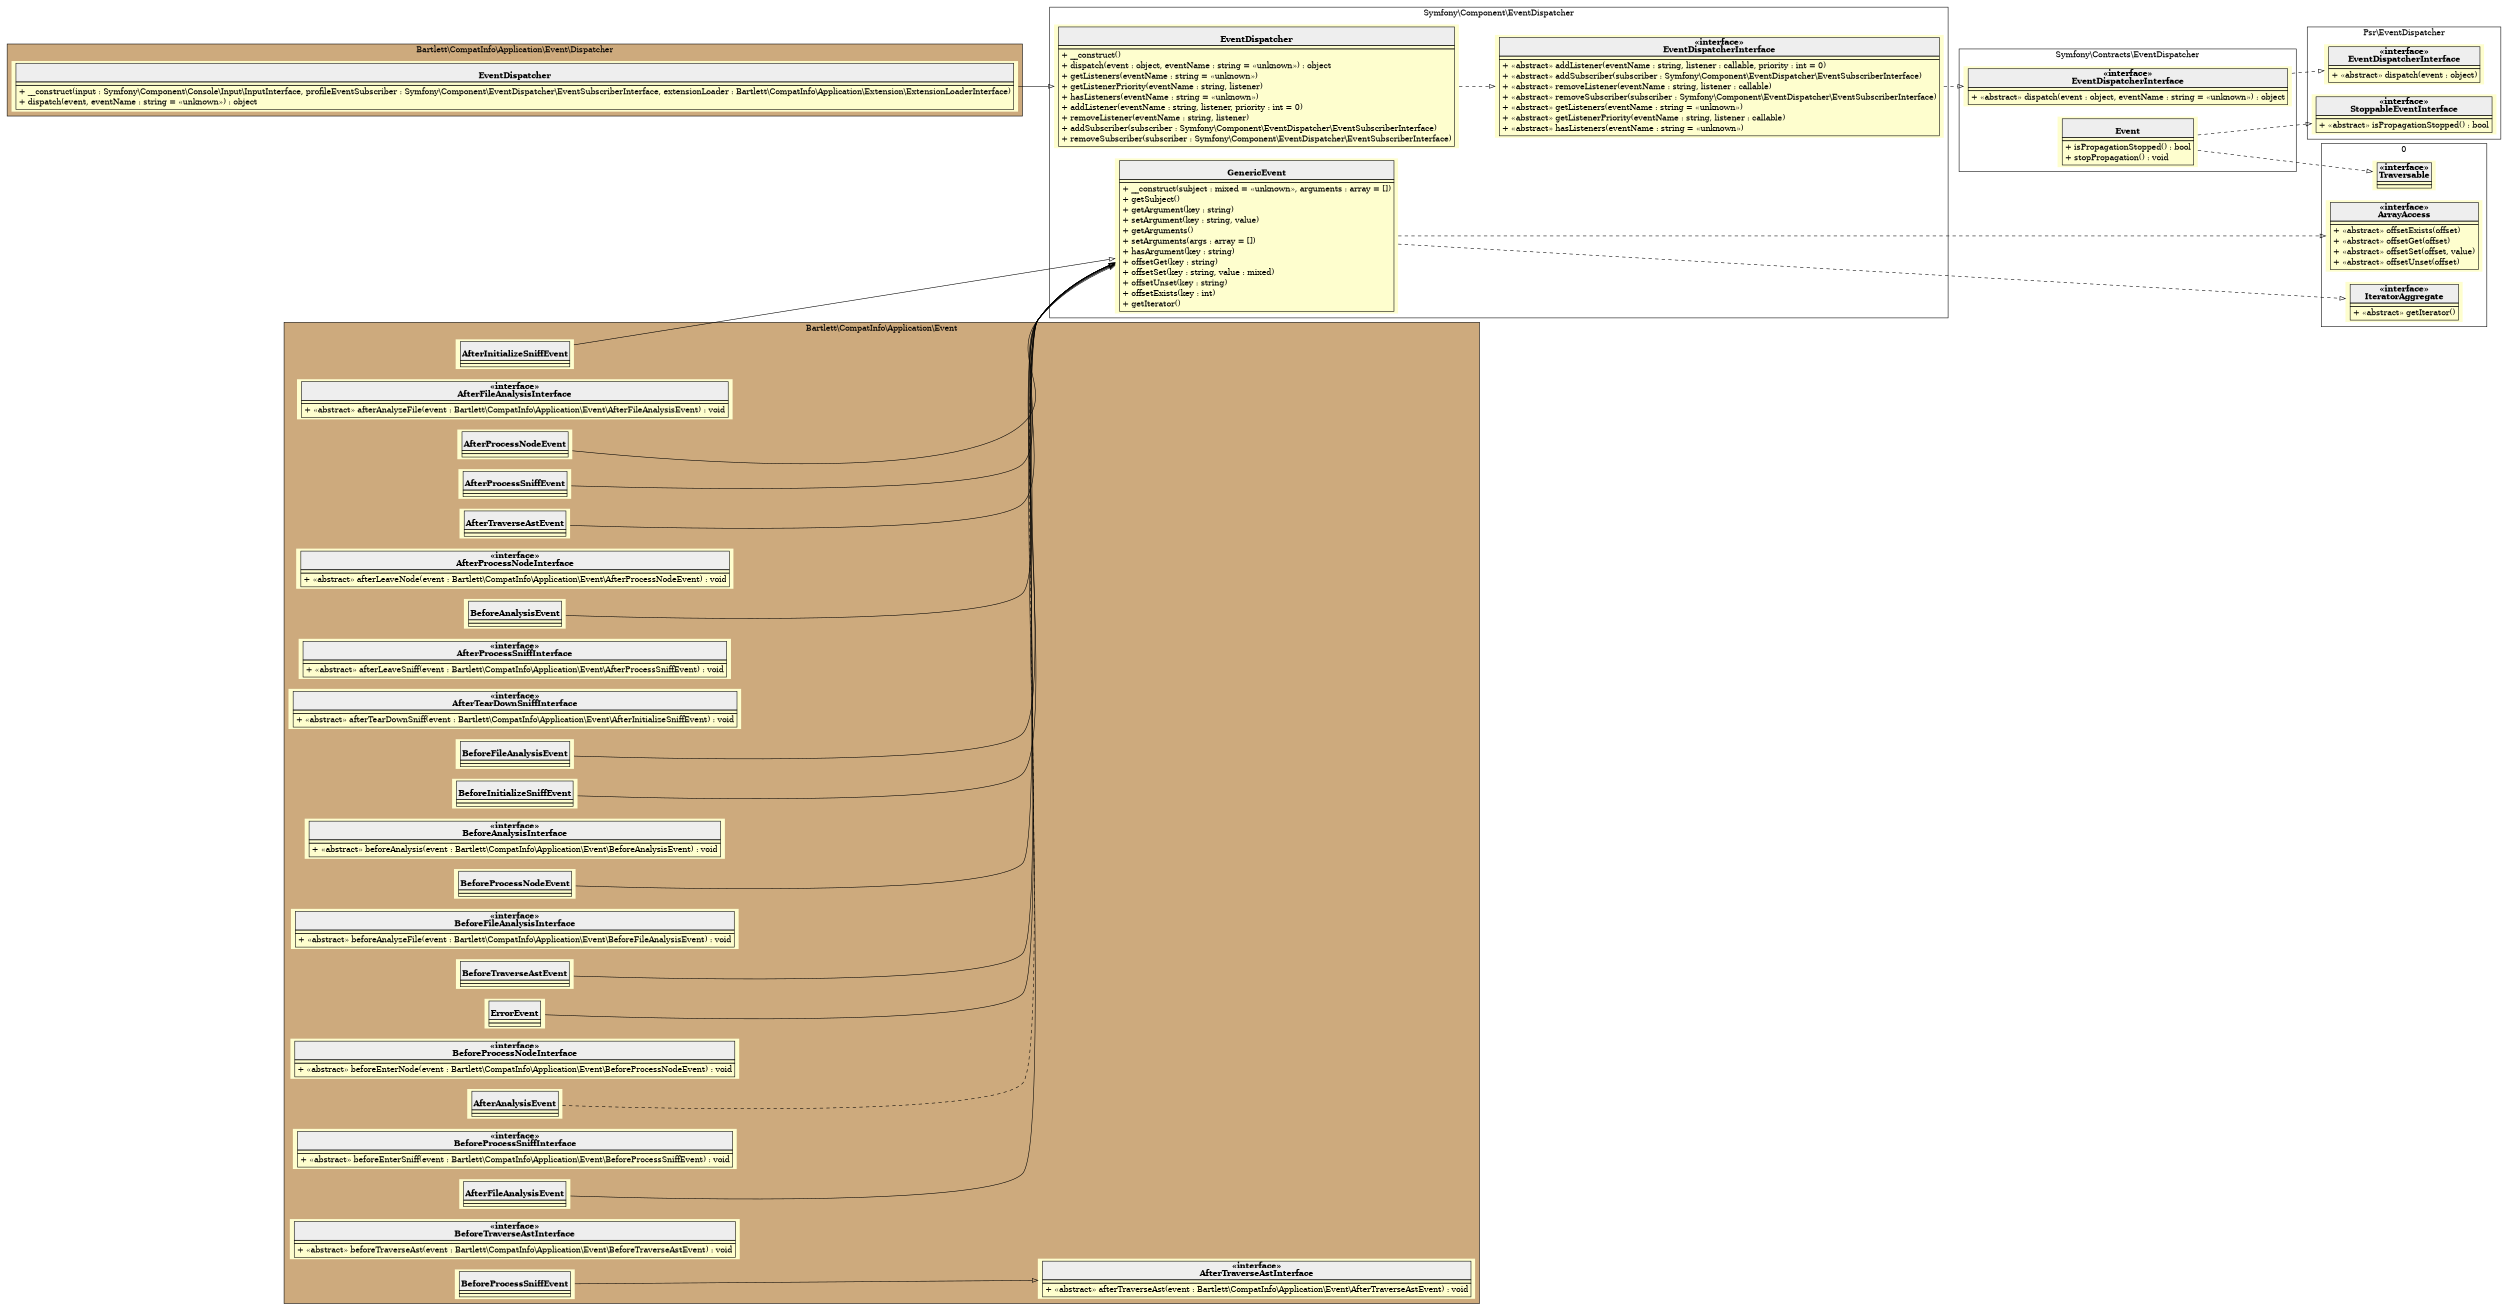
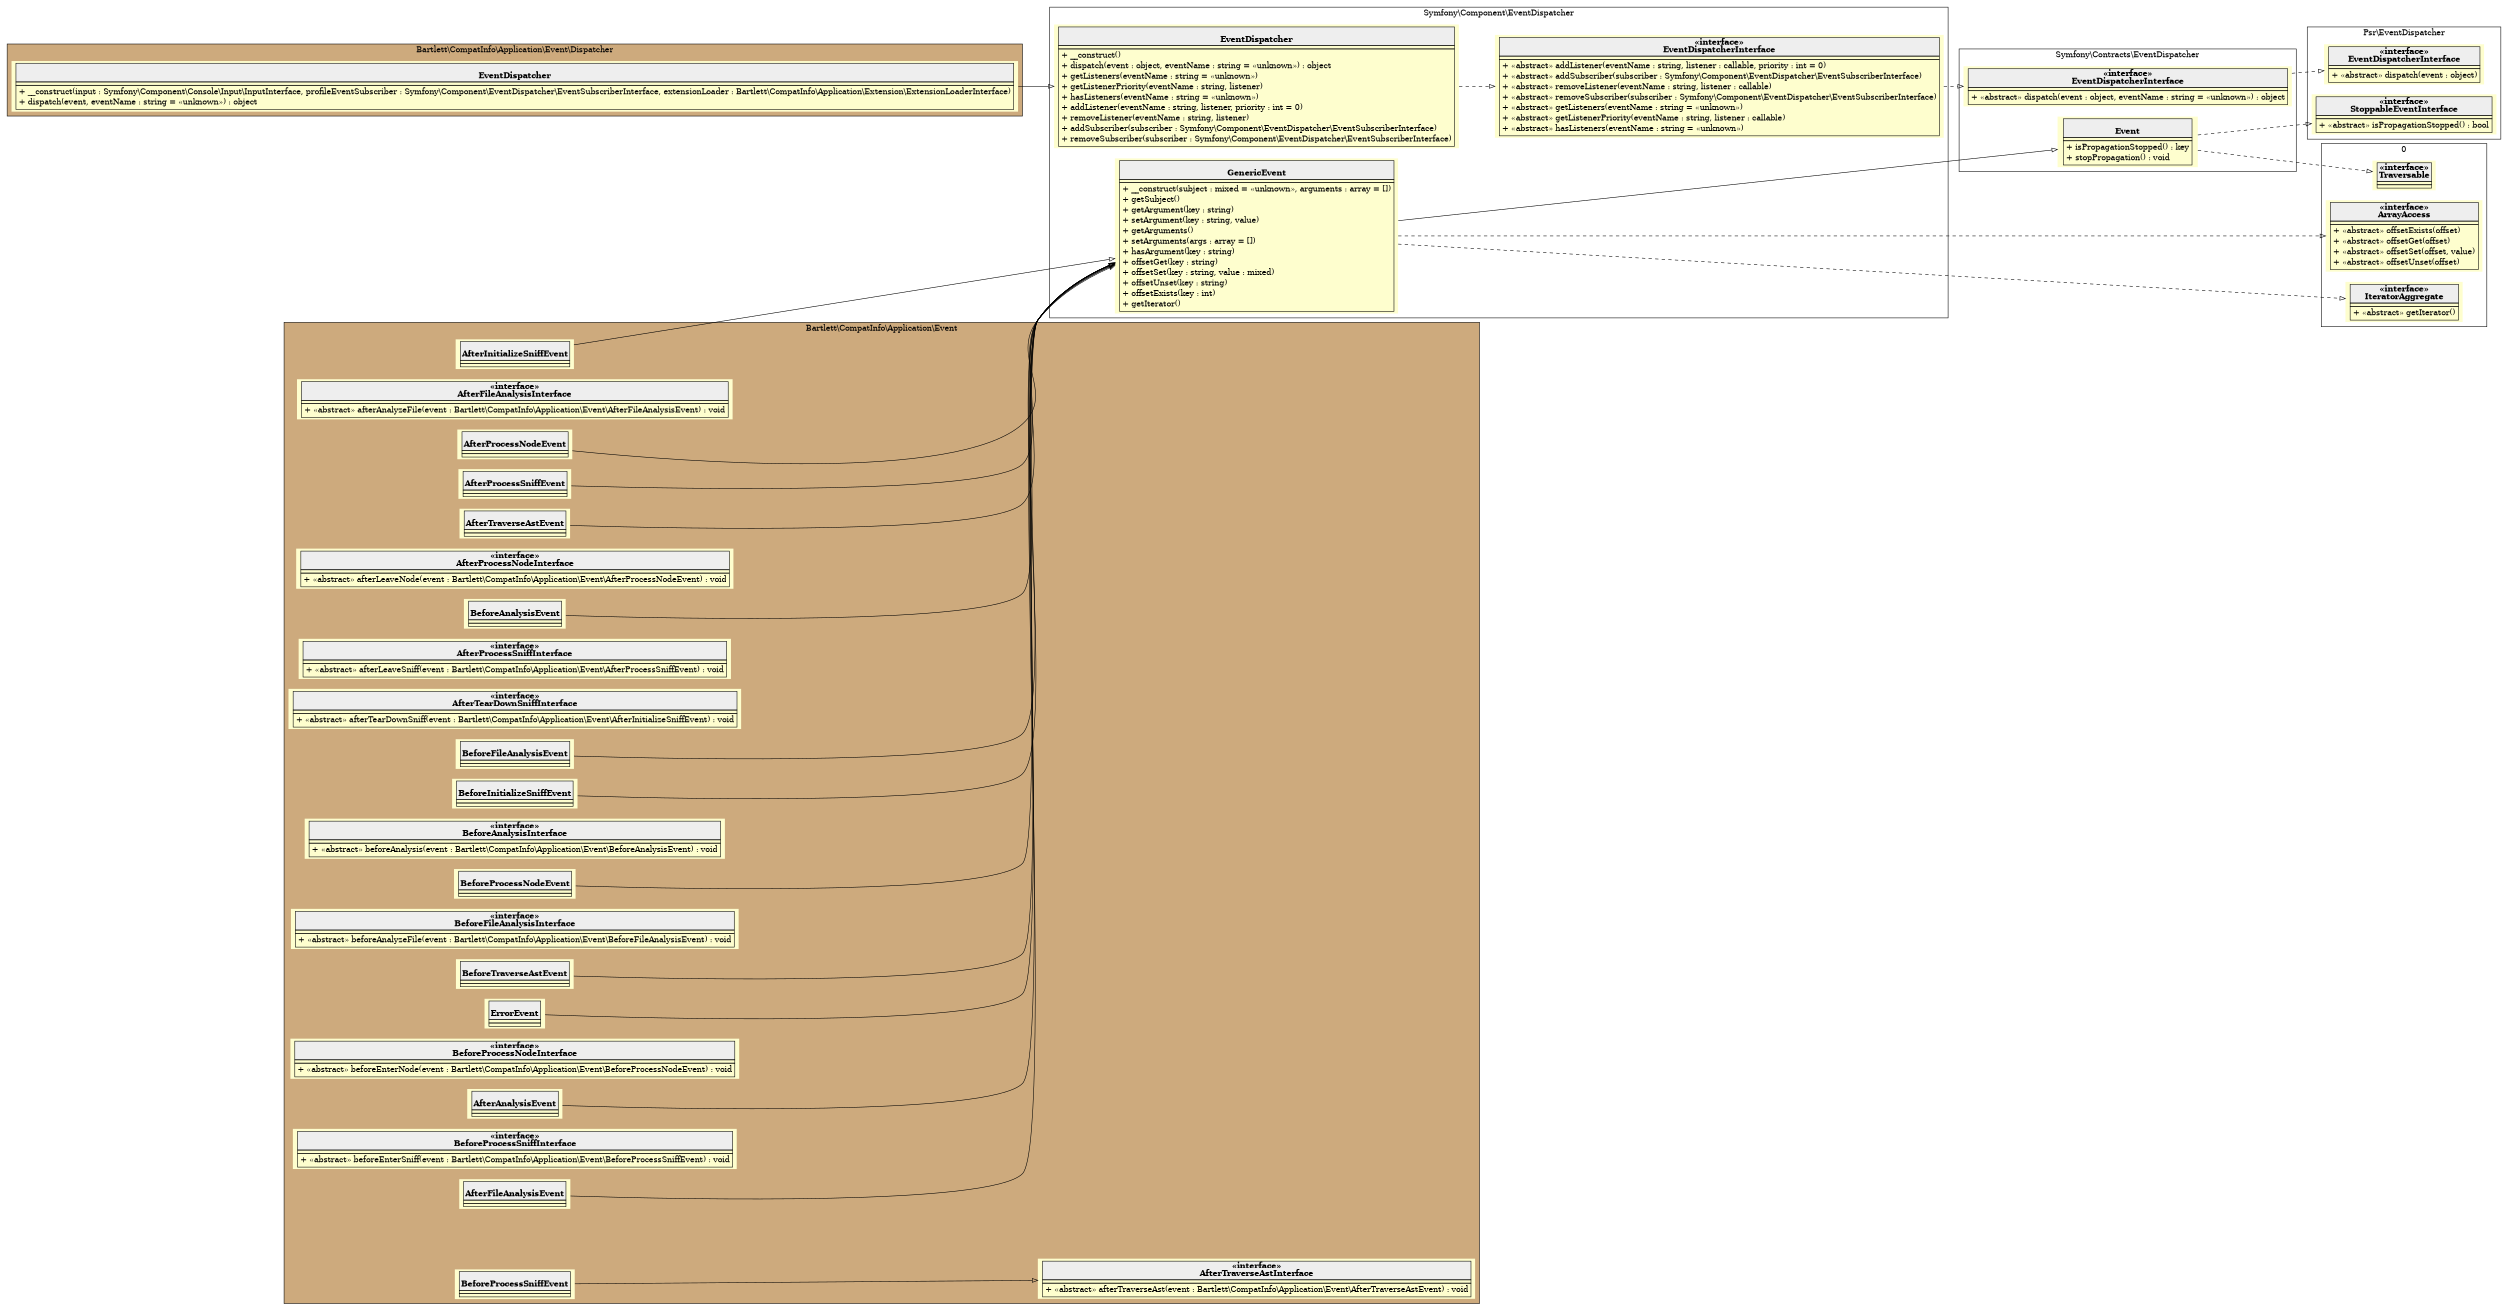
(2128, 147) -> (2128, 147)
none -> (1725, 185)
(1032, 1020) -> (1032, 1020)
(515, 1239) -> none
